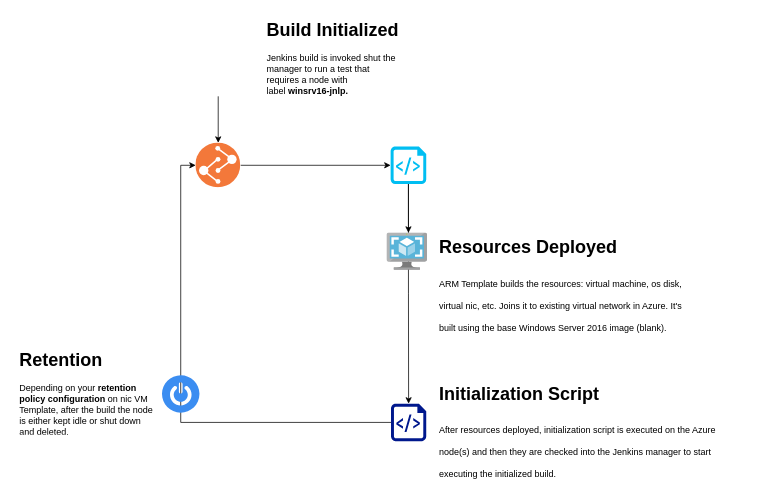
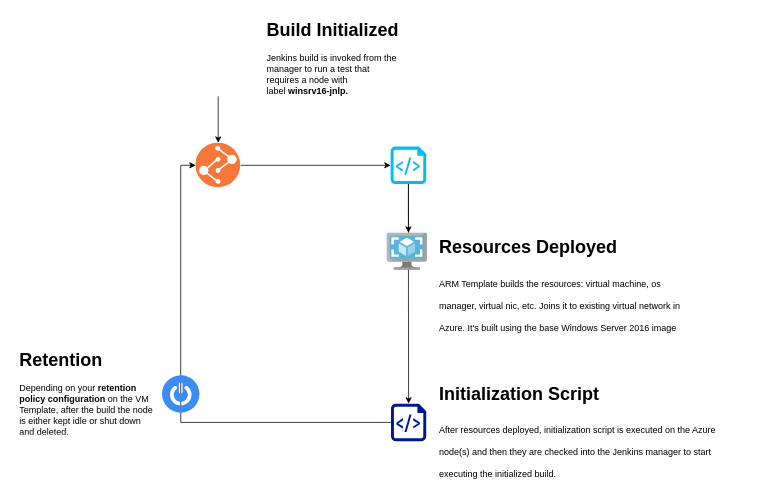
(335, 35) -> (335, 35)
(567, 247) -> (567, 247)
(87, 370) -> (87, 370)
